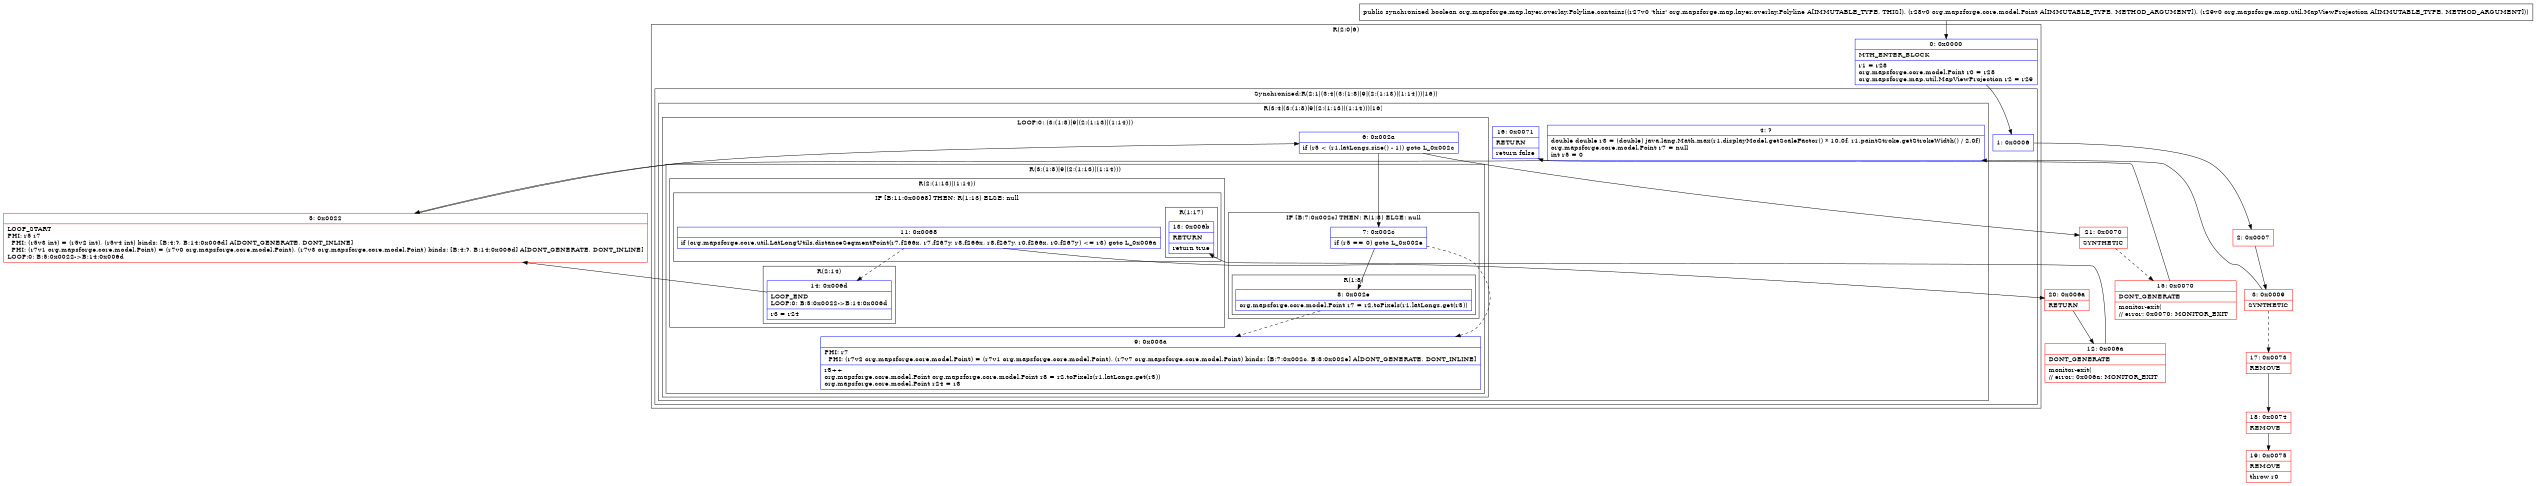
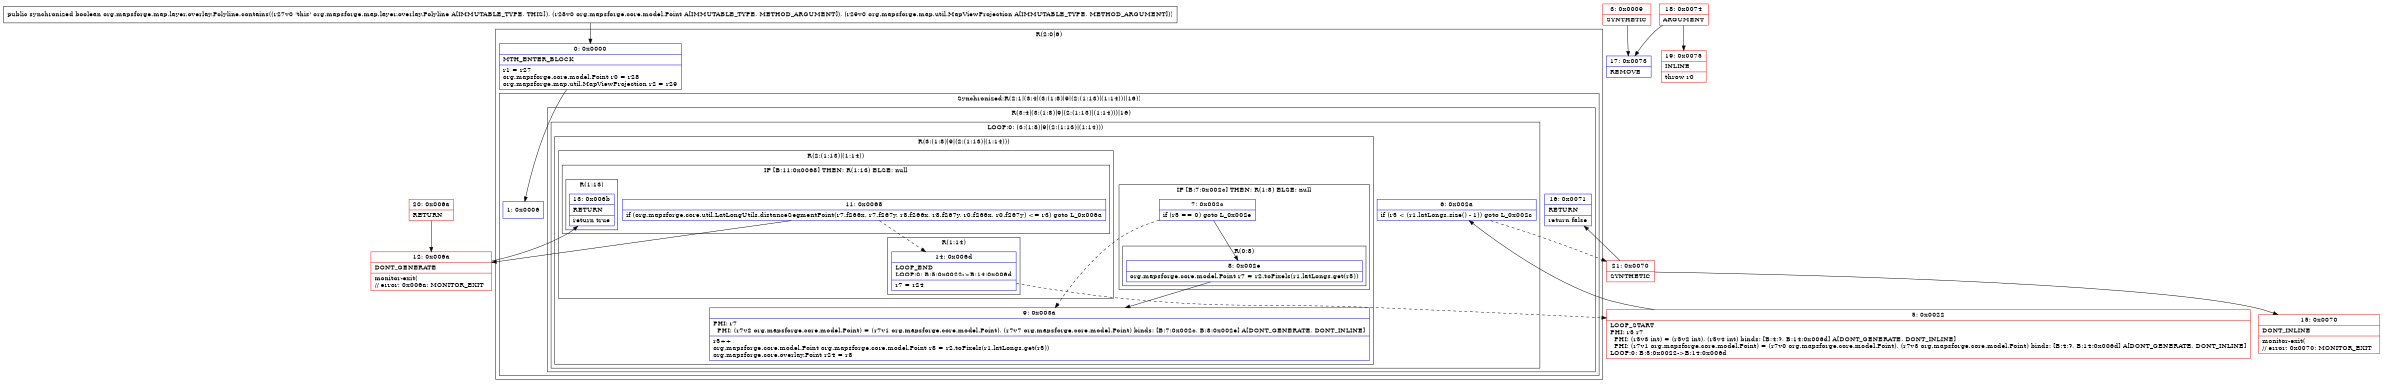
(1873, 65) -> (517, 70)
(1766, 143) -> none
(1899, 161) -> (1606, 247)
(1379, 188) -> none
(1748, 201) -> (1547, 239)
(1191, 213) -> (592, 185)
(2253, 238) -> none
(2133, 263) -> (1965, 281)
(1522, 268) -> (644, 241)
(829, 271) -> (954, 243)
(647, 277) -> (1309, 306)
(1354, 280) -> (1244, 251)
(2150, 296) -> (2287, 330)
(785, 314) -> (910, 285)
(1280, 323) -> (1170, 294)
(2269, 329) -> (1628, 38)
(2269, 363) -> (1629, 67)
(893, 384) -> (783, 355)
(2269, 390) -> (1649, 37)
(2265, 428) -> (1684, 20)
(2265, 466) -> (1678, 66)
